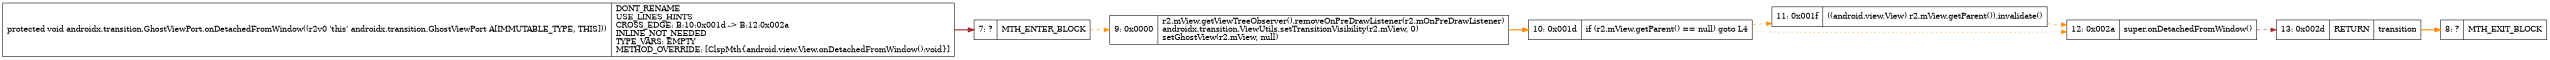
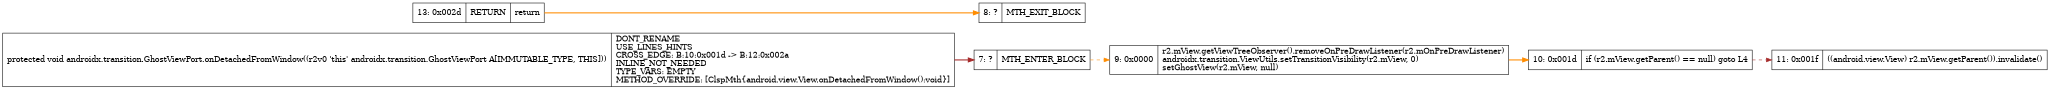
(1759, 24) -> (1759, 60)
(2162, 30) -> none
(2397, 30) -> (527, 13)
